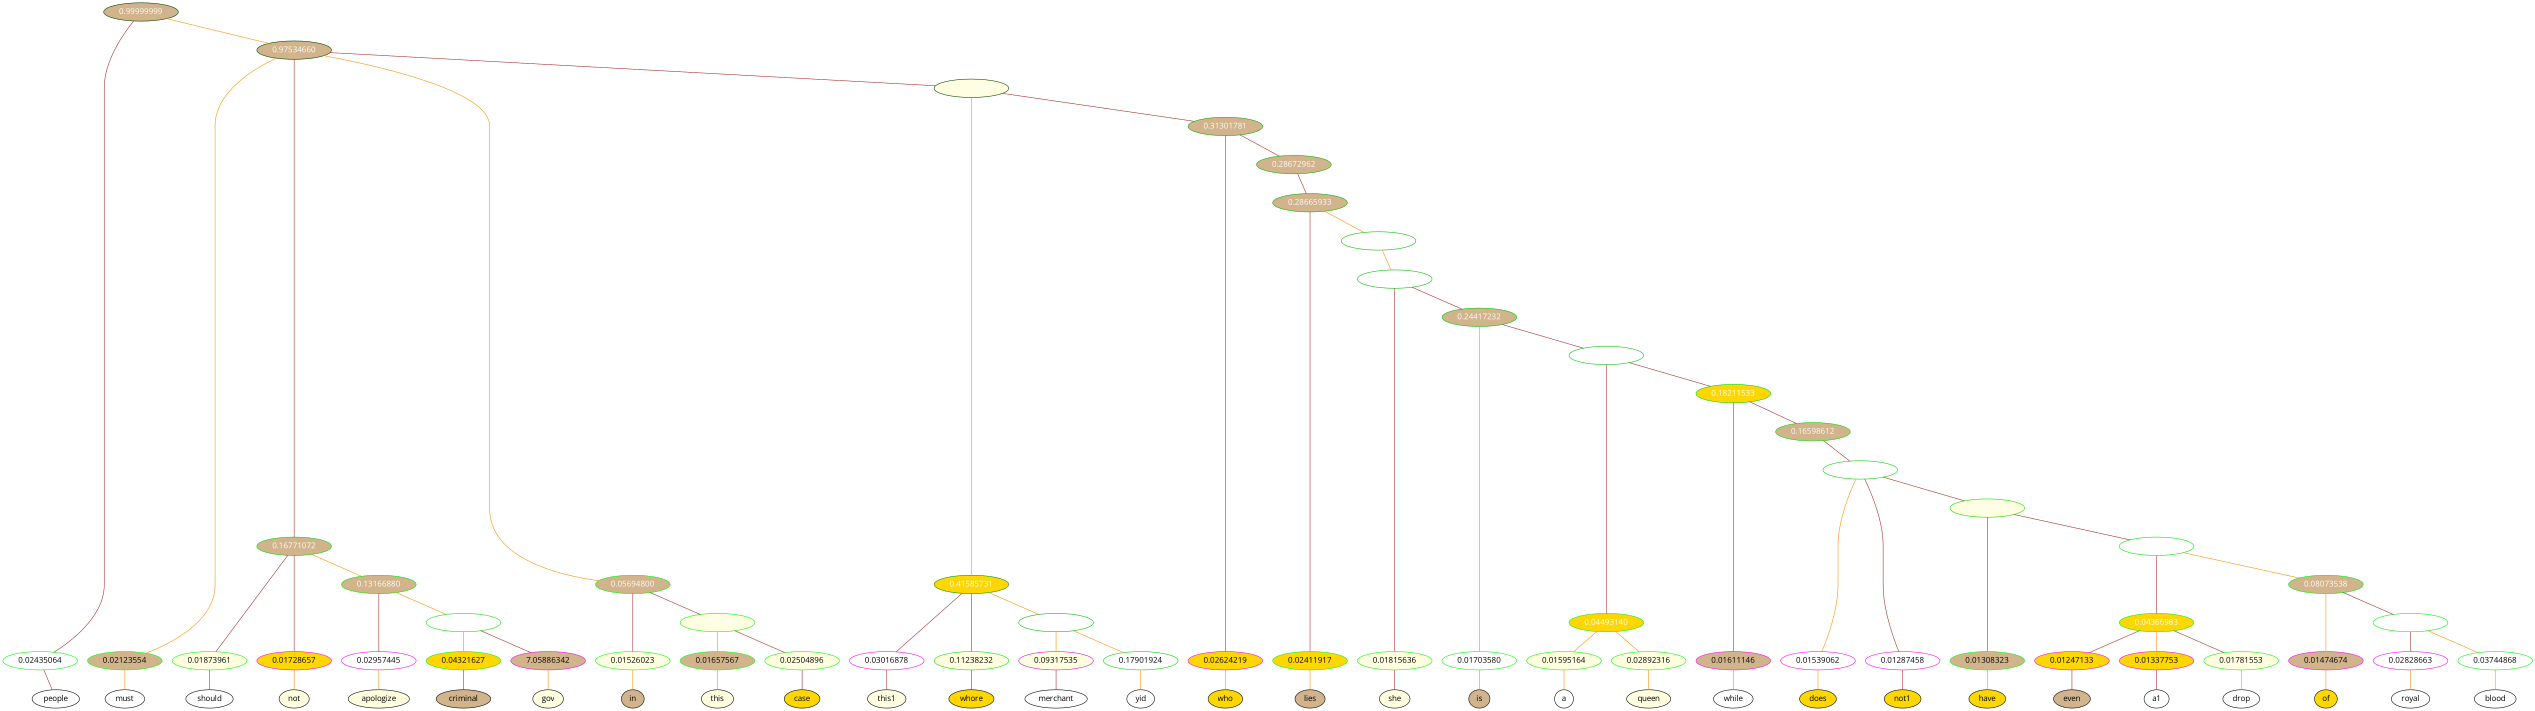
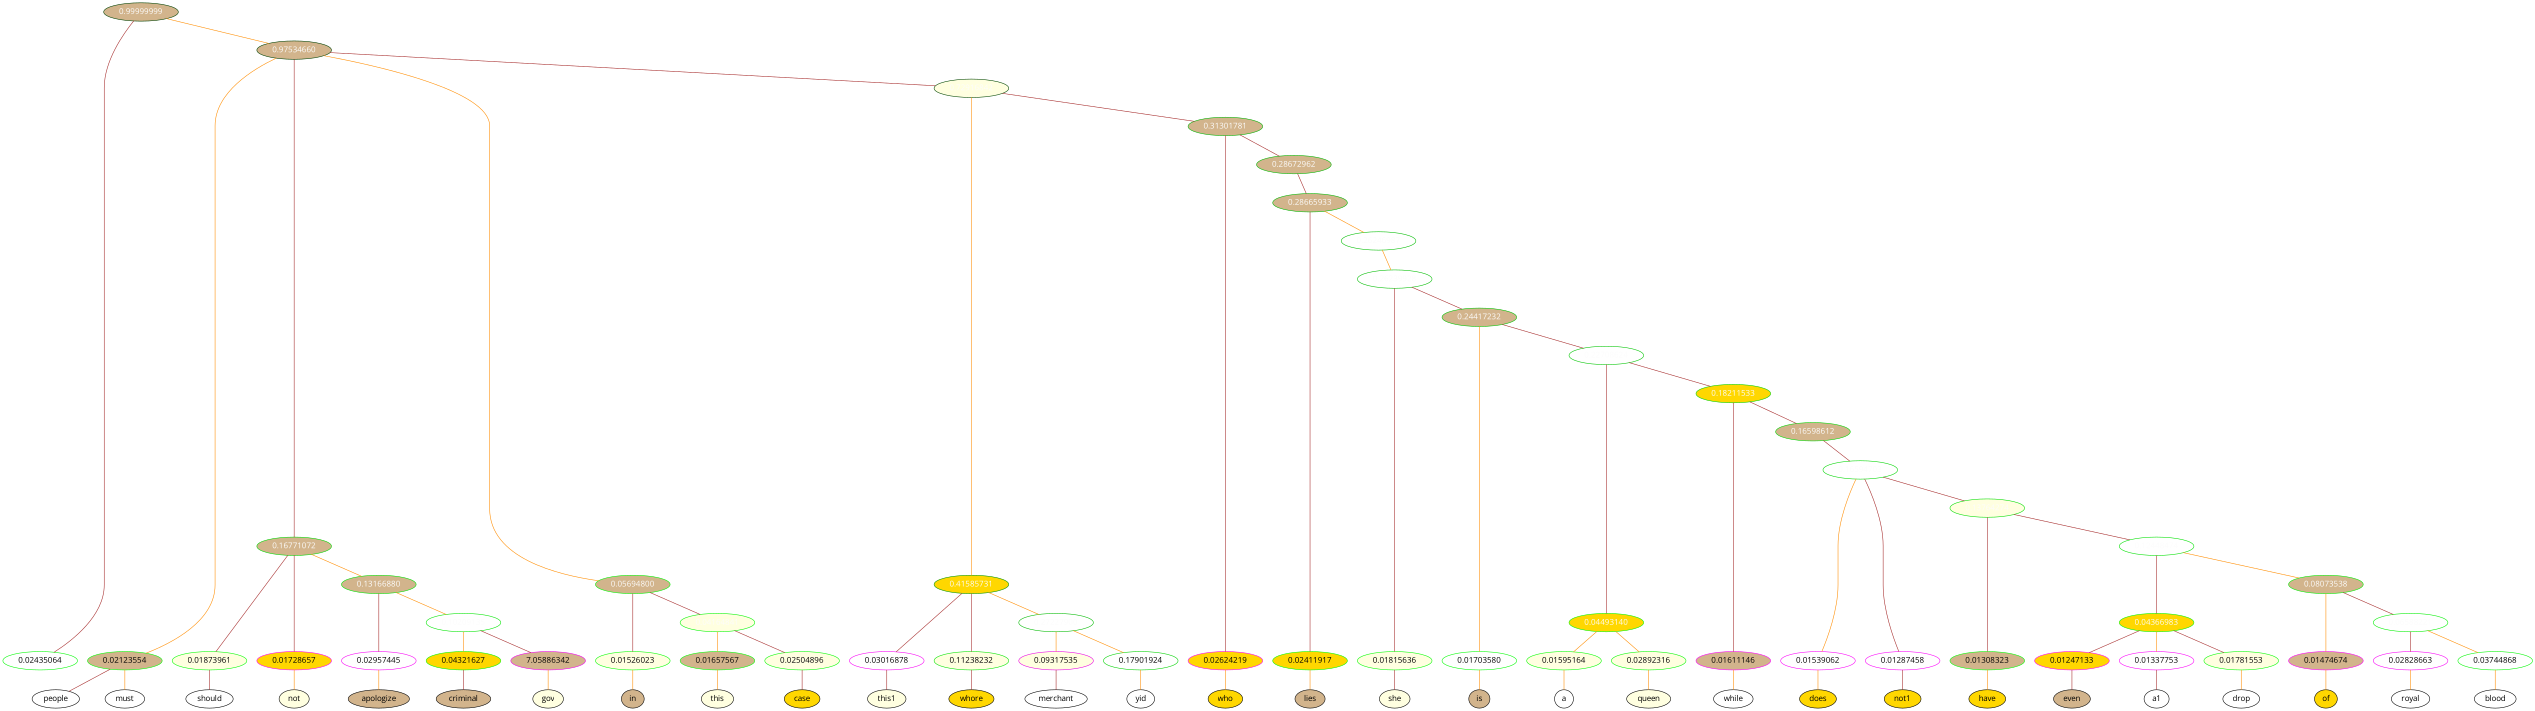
(2157, 661) -> (2157, 661)
(48, 680) -> (90, 680)
(379, 699) -> (379, 699)
